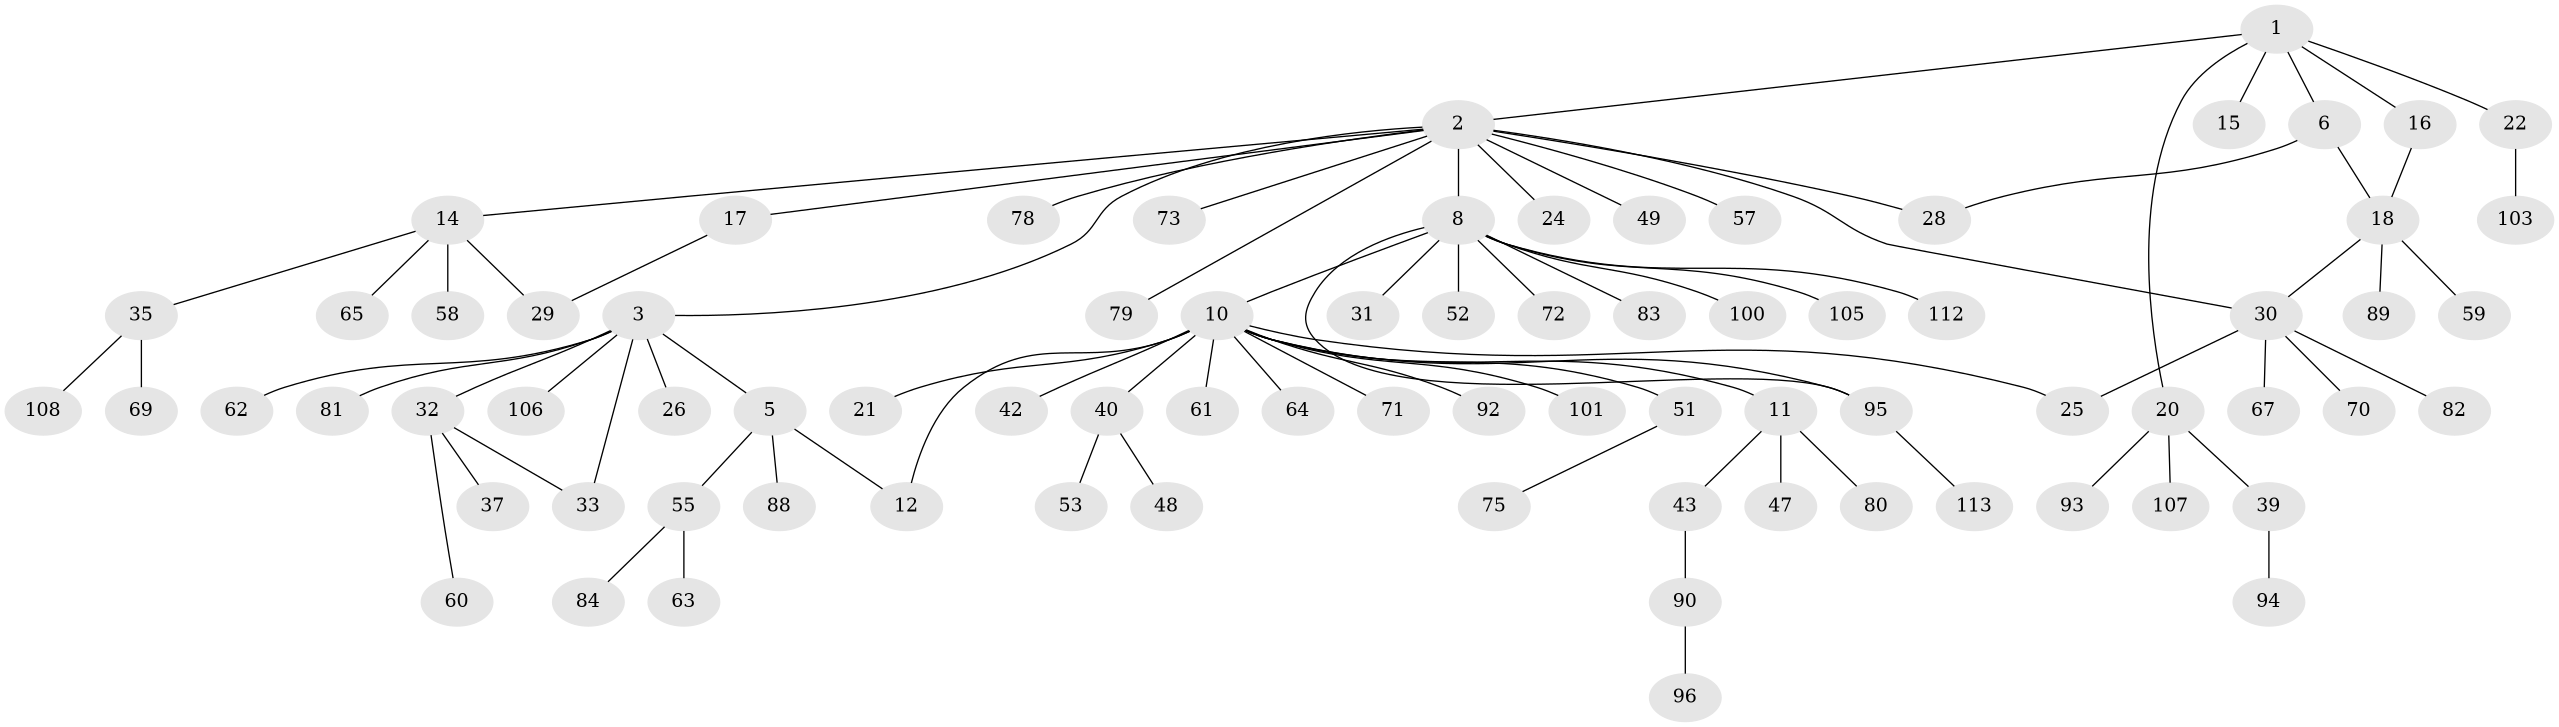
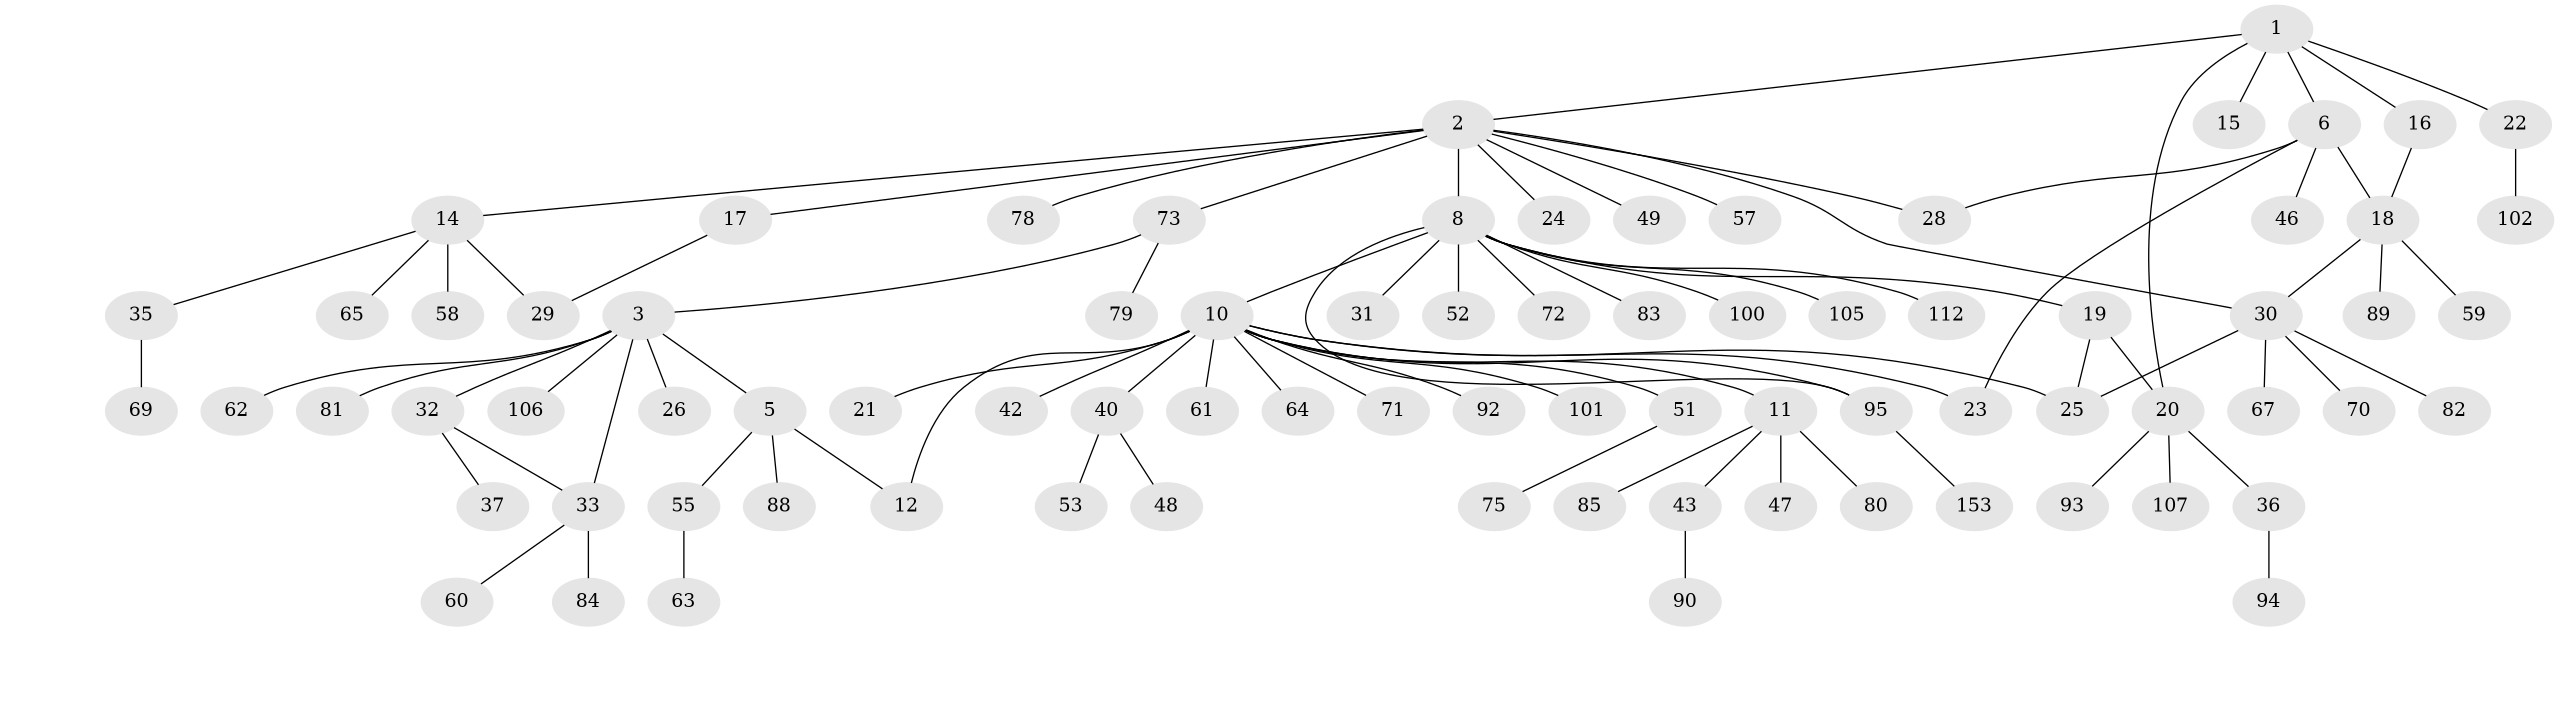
(1290, 220) -> (1145, 268)
none -> (2287, 220)
(2516, 220) -> (2516, 220)
(1060, 249) -> (910, 286)
none -> (2095, 316)
(43, 411) -> none
none -> (1976, 411)
(441, 507) -> (523, 554)
none -> (1590, 507)
(1974, 507) -> (1974, 507)
(2269, 507) -> (2269, 507)
(636, 554) -> (588, 555)
(1685, 698) -> none
